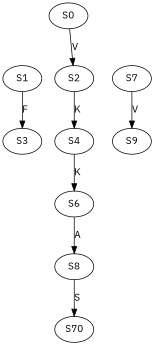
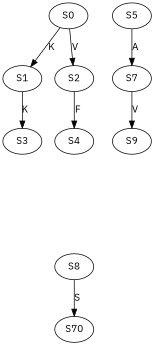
none -> (132, 16)
none -> (48, 44)
(25, 110) -> (25, 110)
(78, 110) -> (78, 110)
(74, 204) -> none
